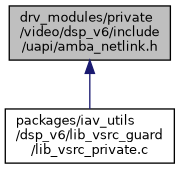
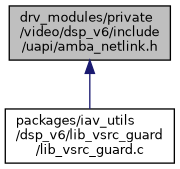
(90, 136) -> (90, 136)
